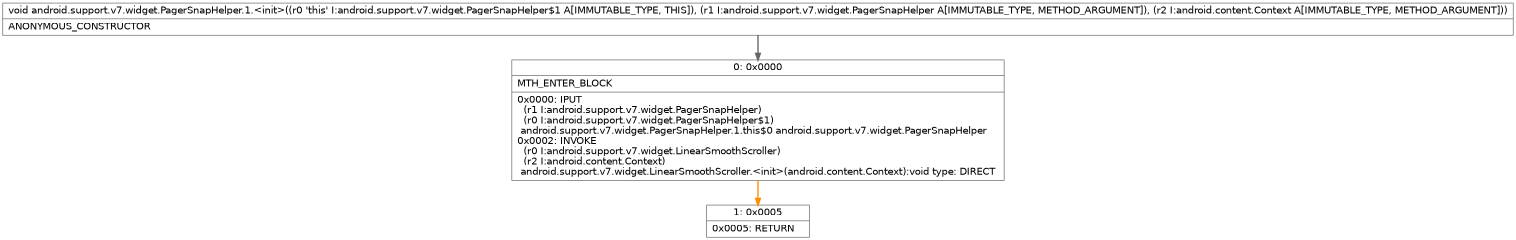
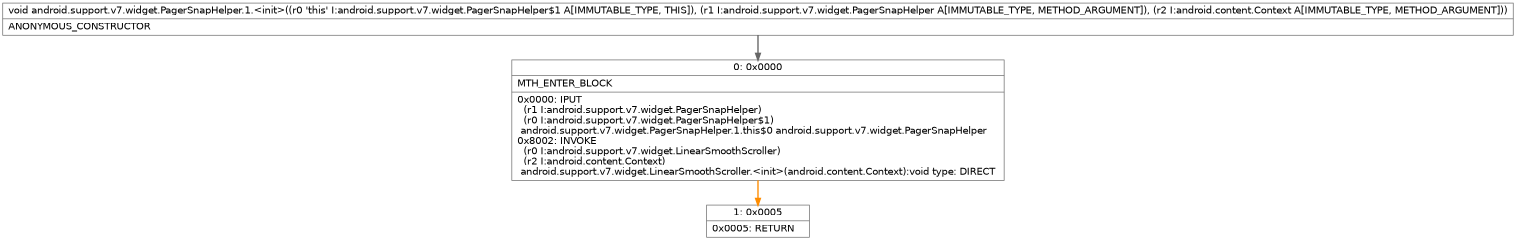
(560, 141) -> (560, 141)
